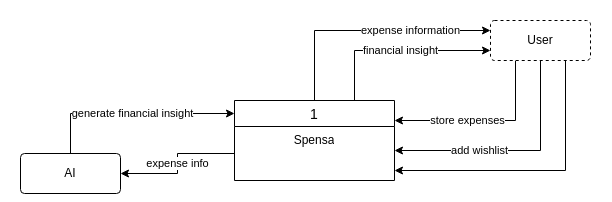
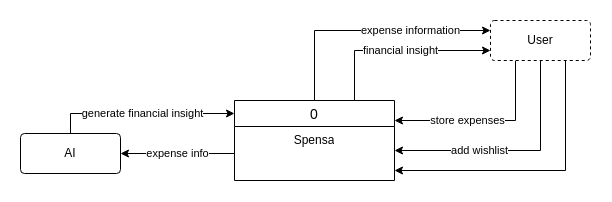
(314, 114) -> (314, 114)
(71, 174) -> (71, 154)
